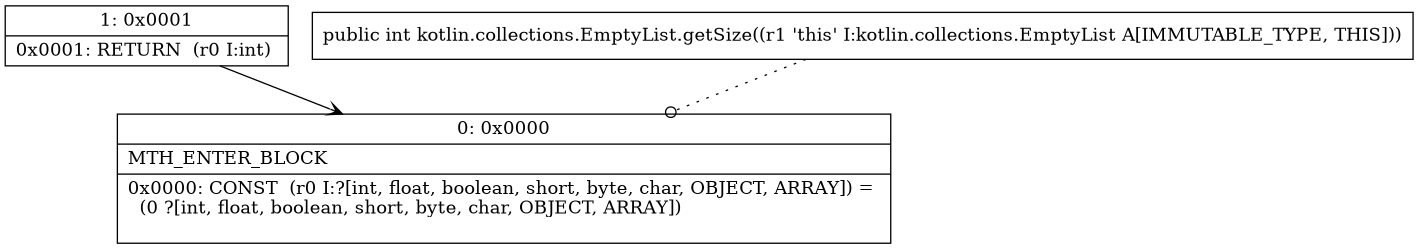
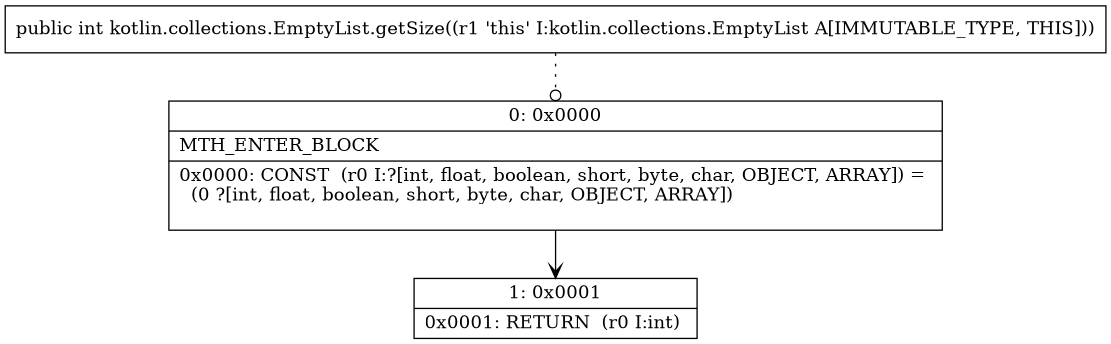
(275, 87) -> (556, 248)
